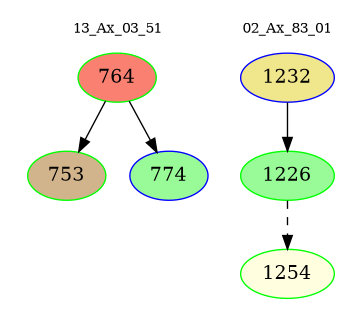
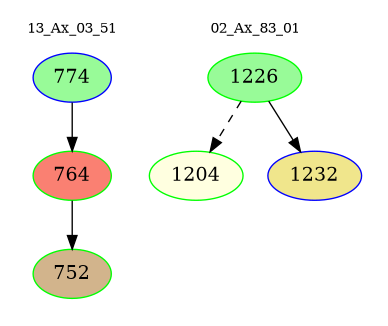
(287, 120) -> (281, 121)
(140, 121) -> (72, 120)
(67, 176) -> (72, 274)
(287, 274) -> (196, 176)
